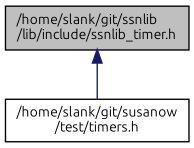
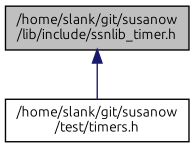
(97, 28) -> (97, 28)
